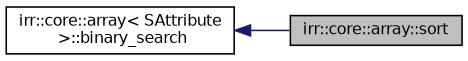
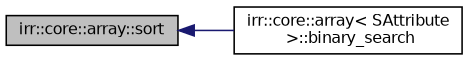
(270, 30) -> (214, 30)
